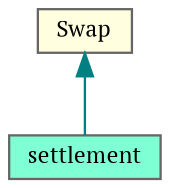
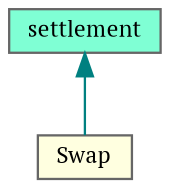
(85, 106) -> (85, 106)
